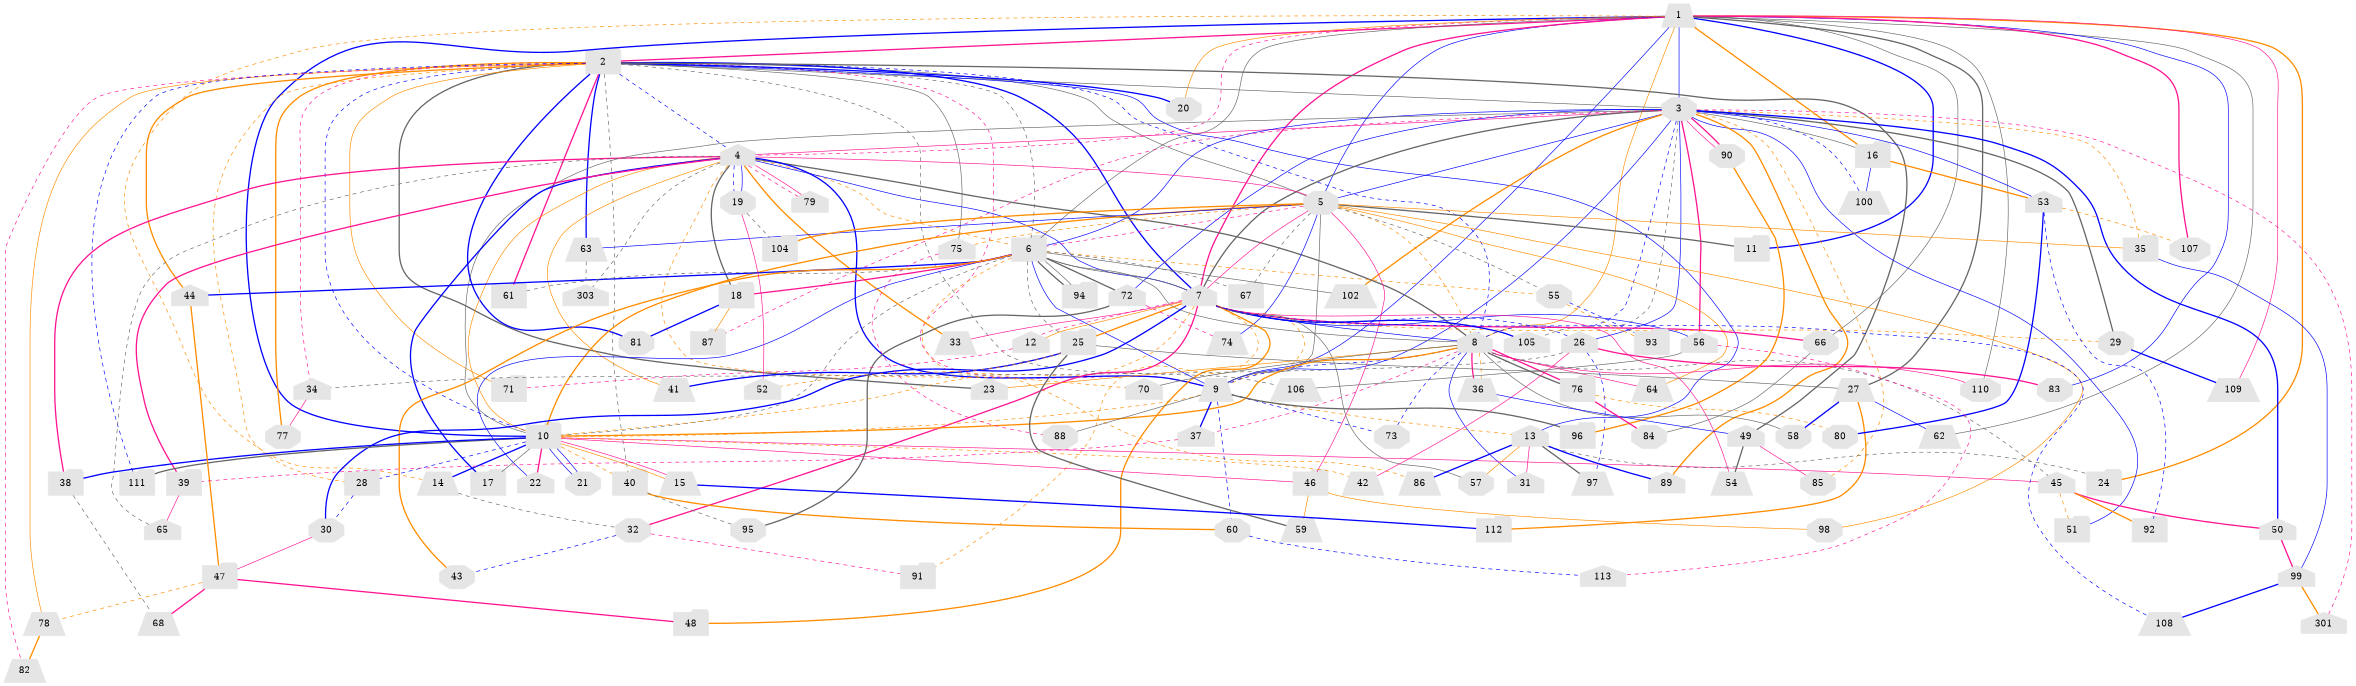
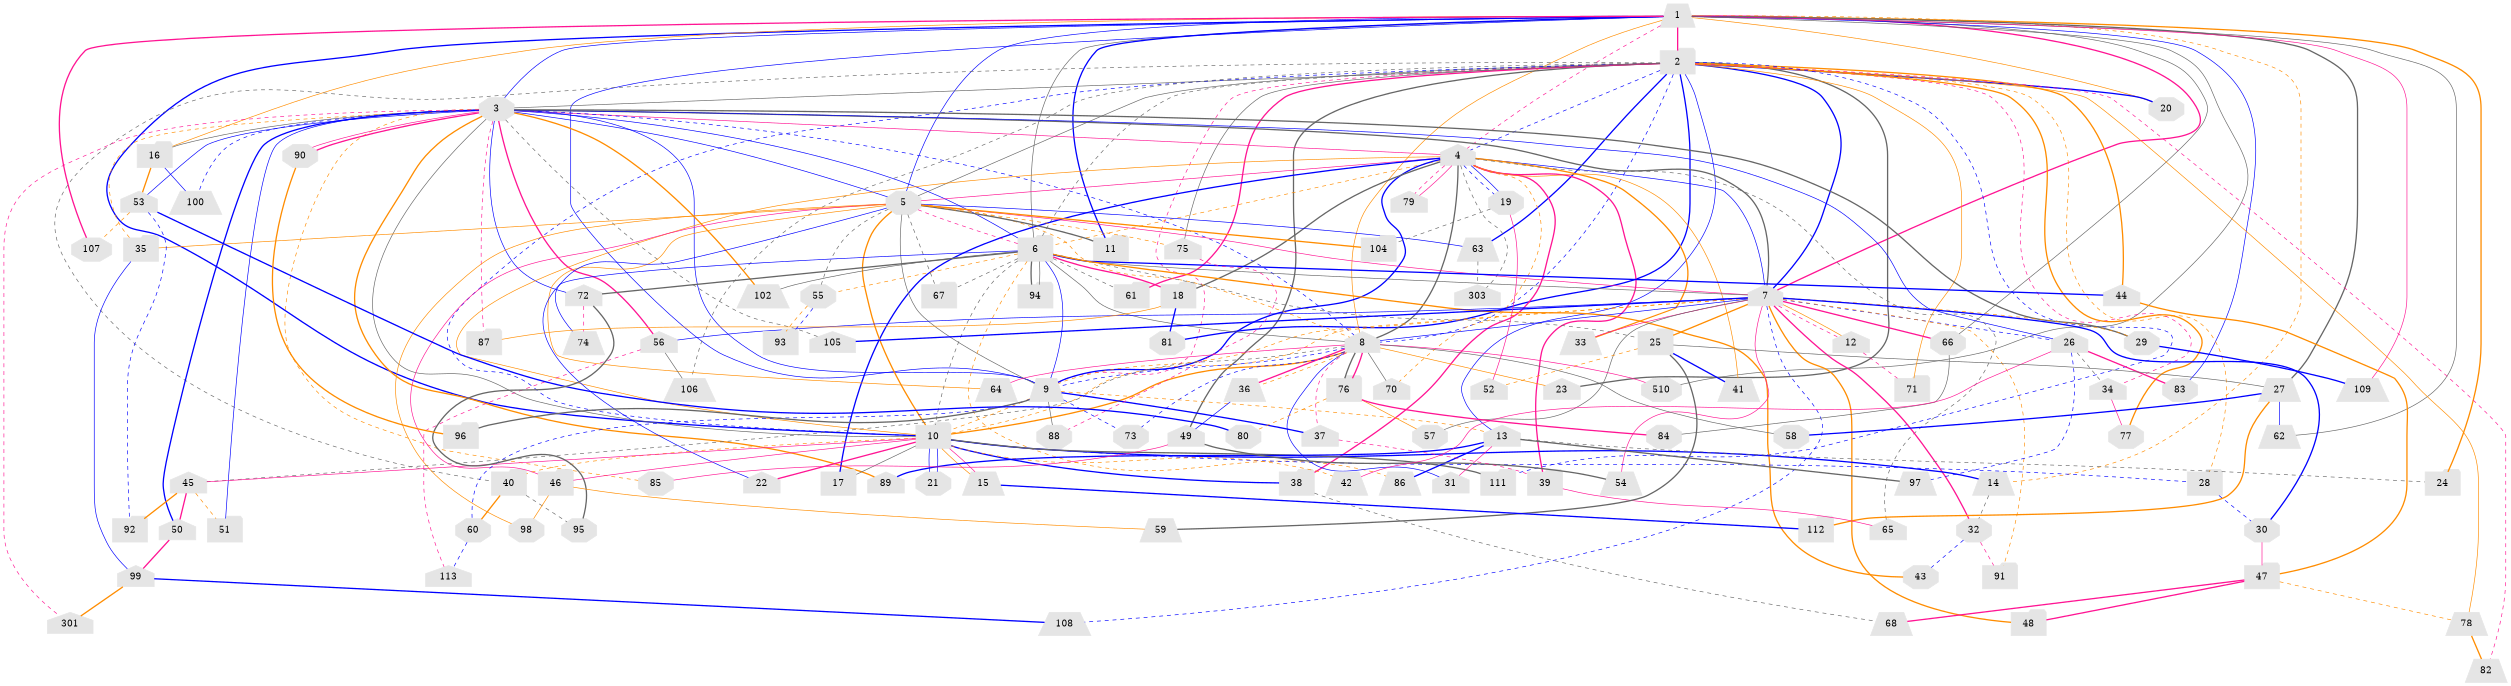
(1776, 86) -> (535, 50)
(1981, 390) -> (1661, 390)
(1506, 457) -> (1386, 413)
